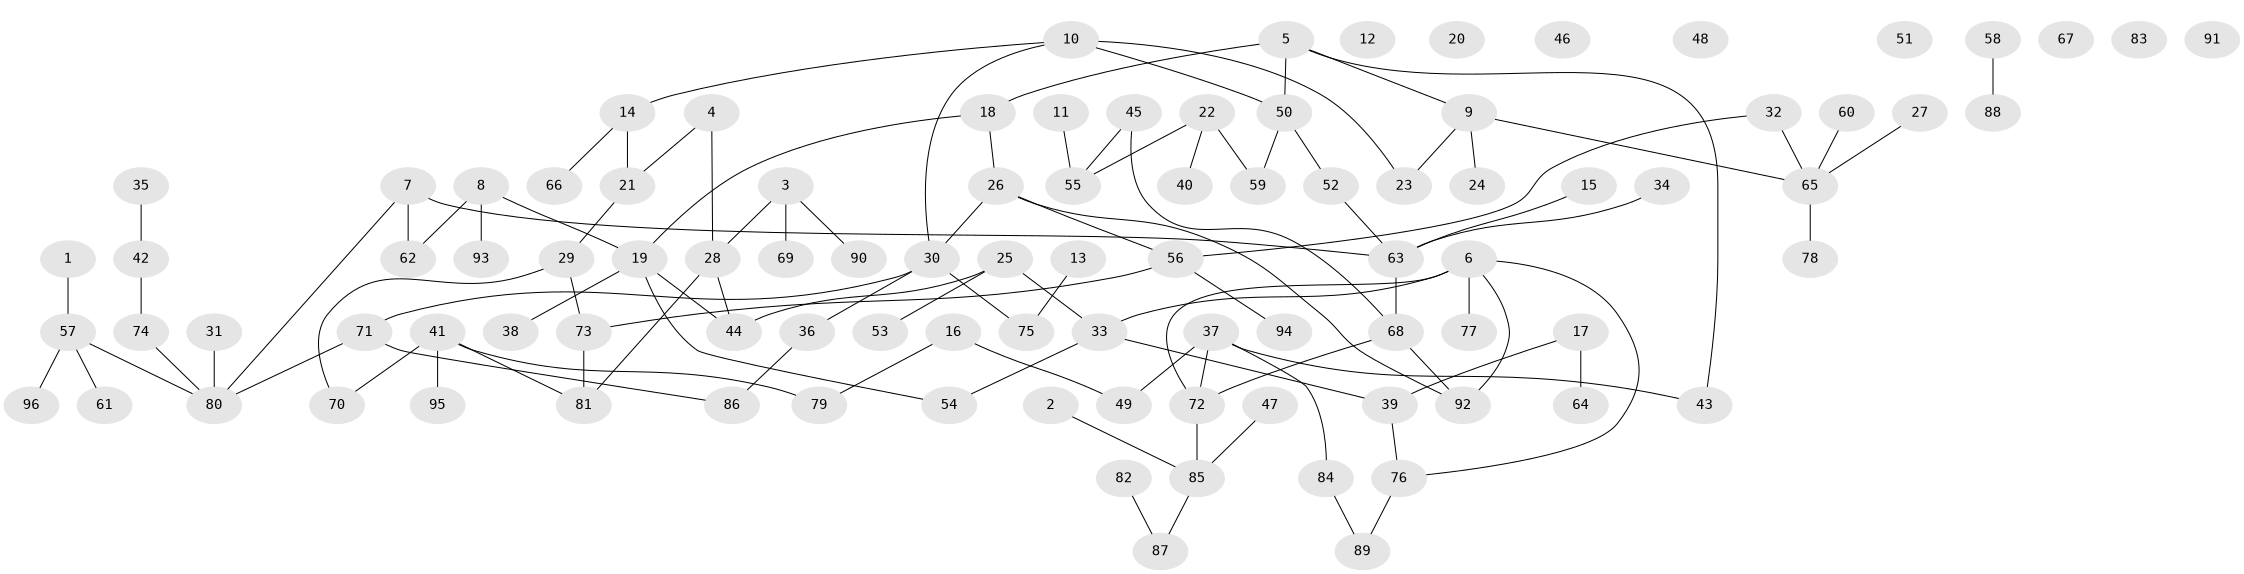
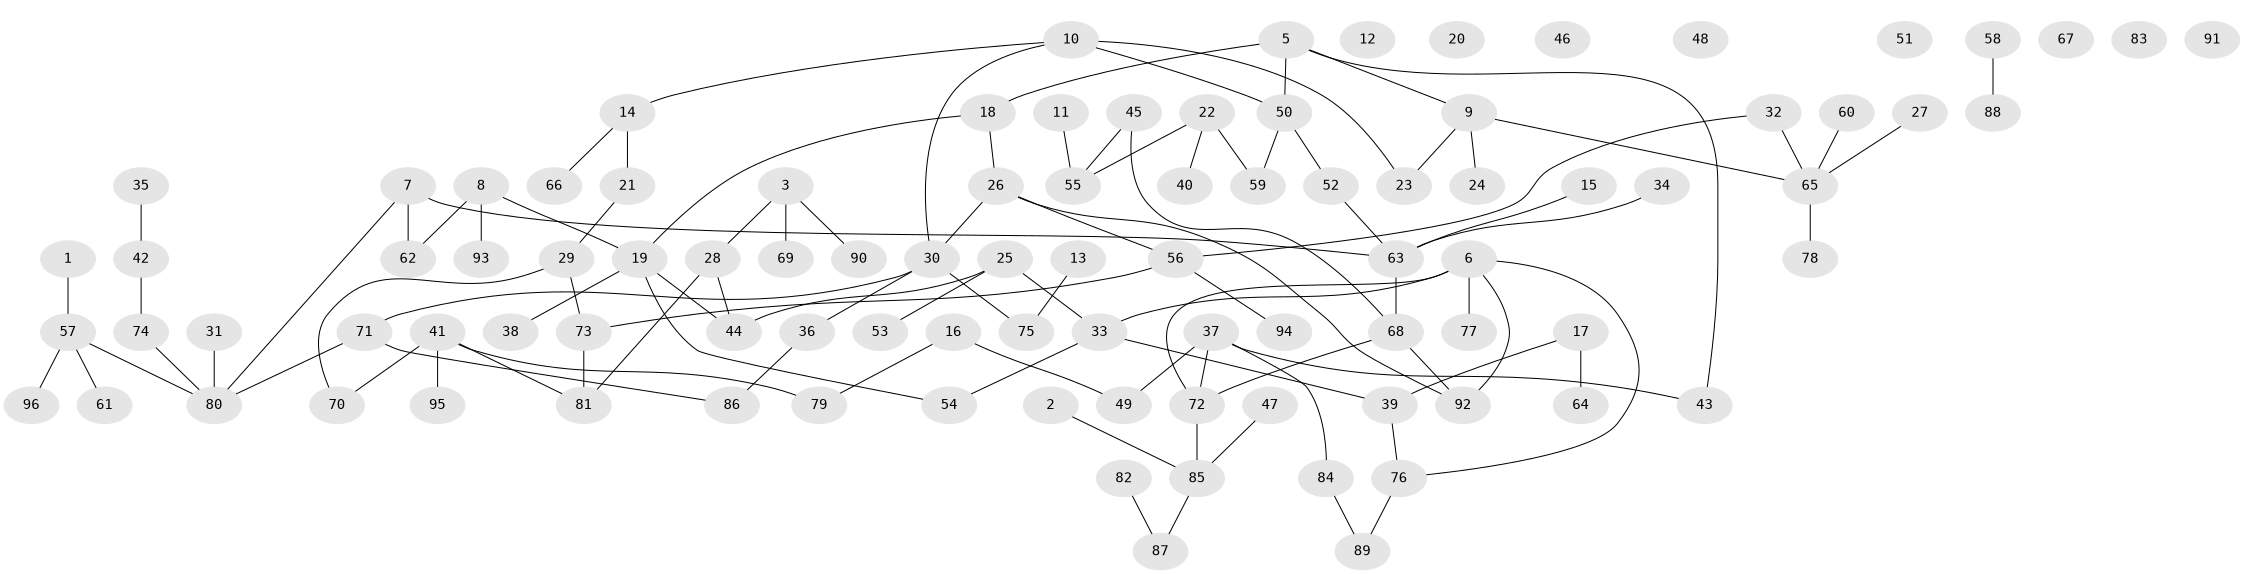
(712, 113) -> none
